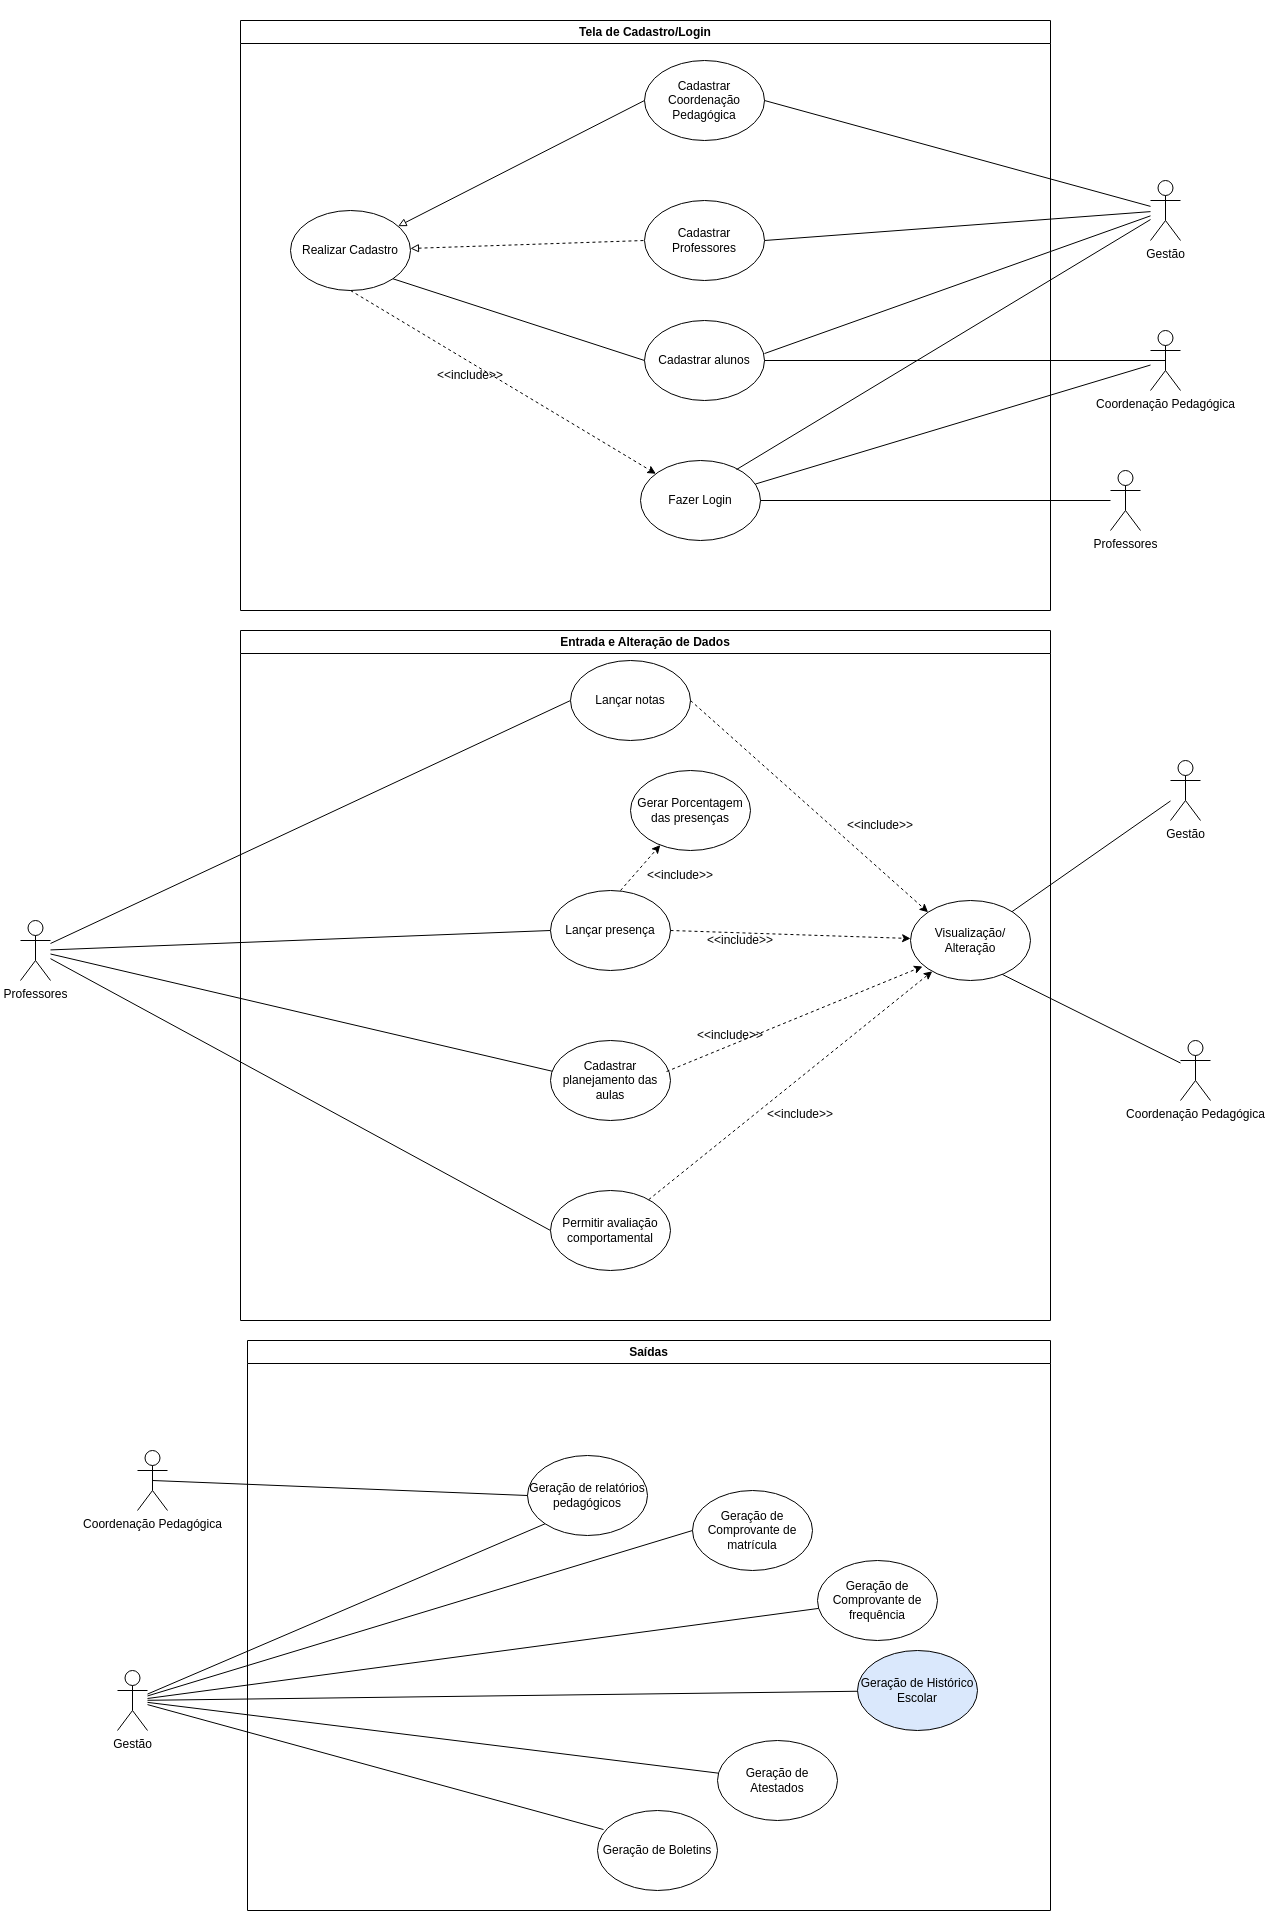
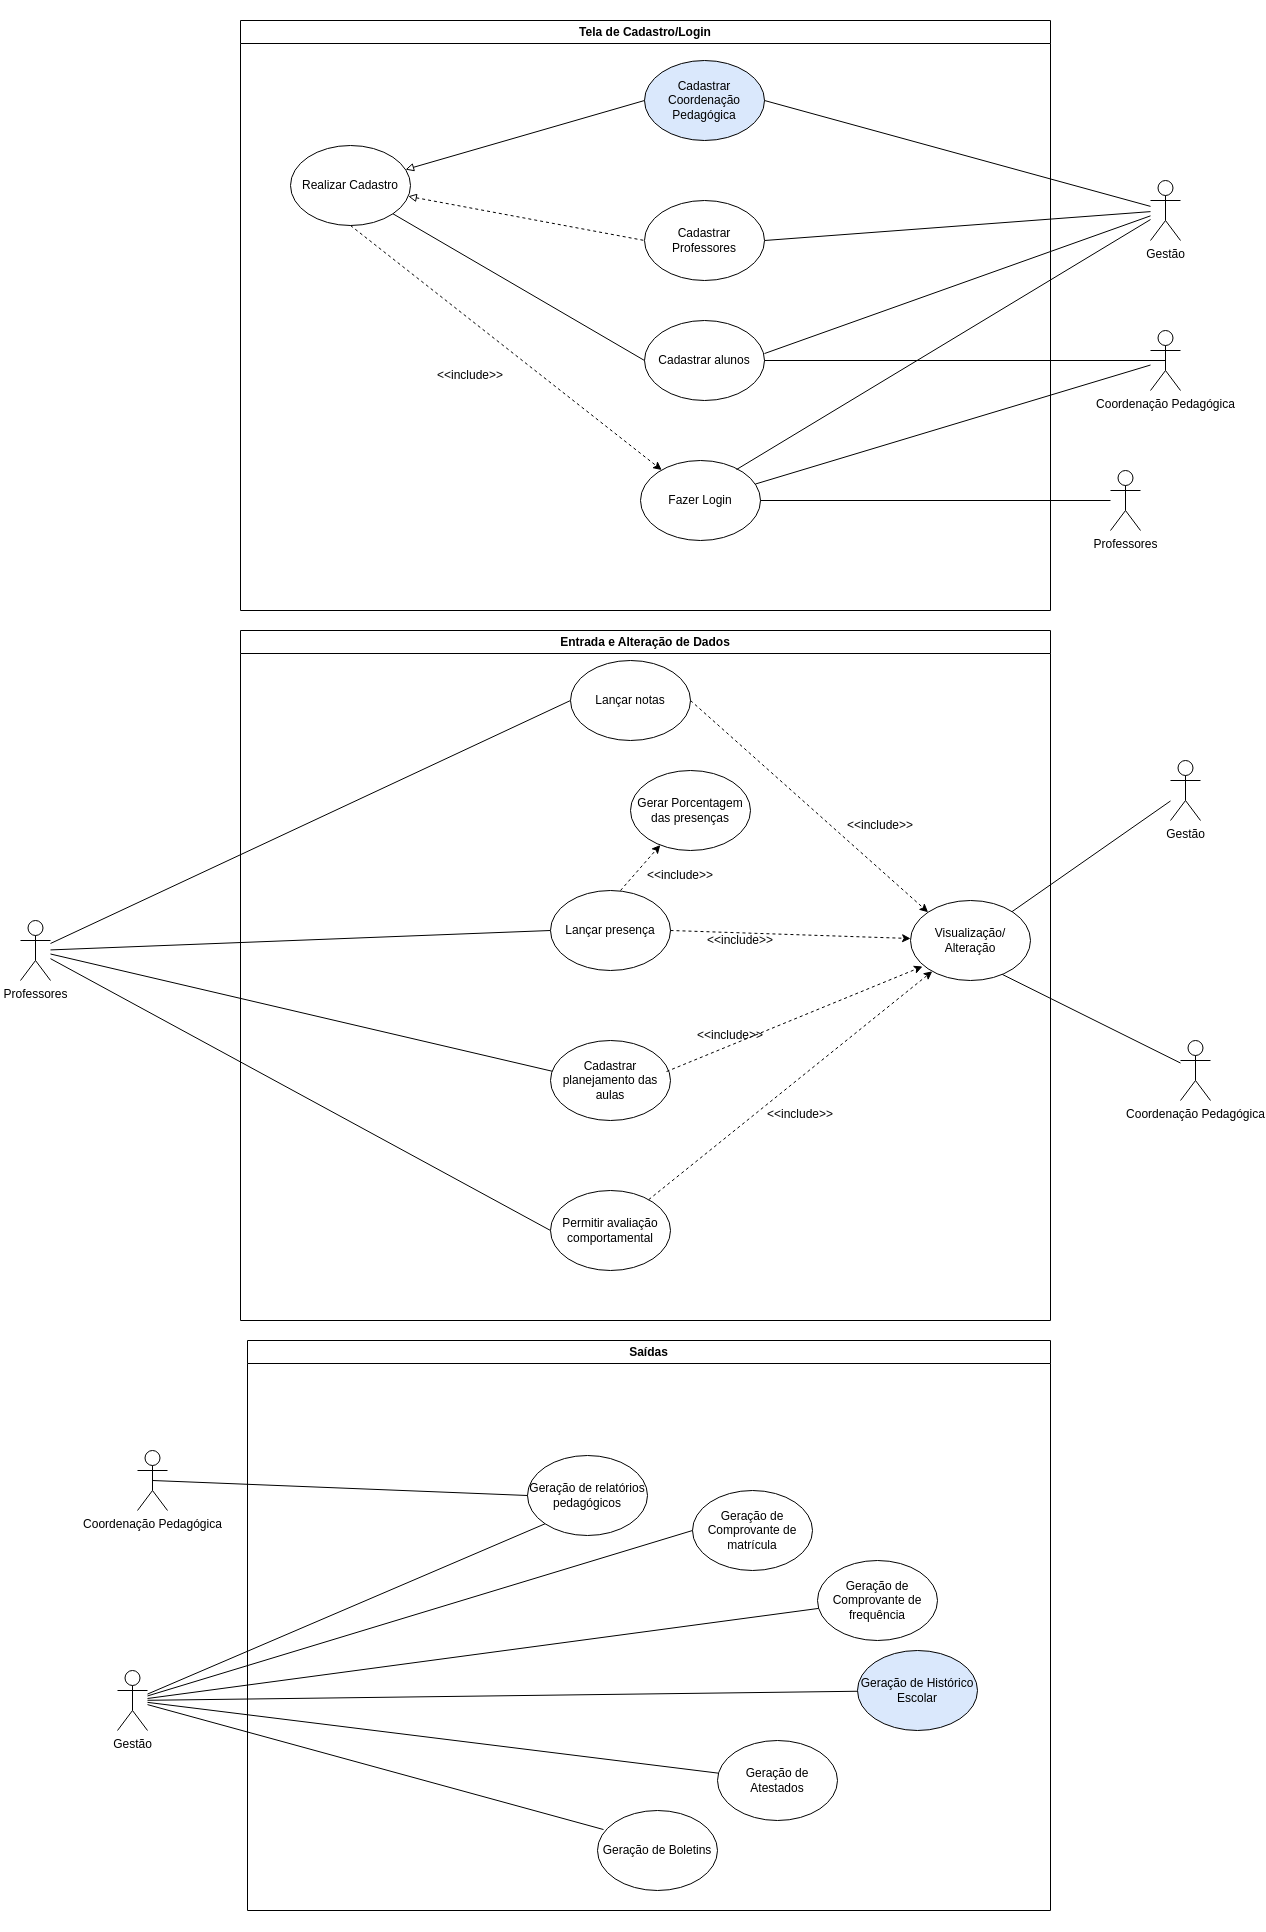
(705, 101) -> (705, 101)
(351, 251) -> (351, 186)
